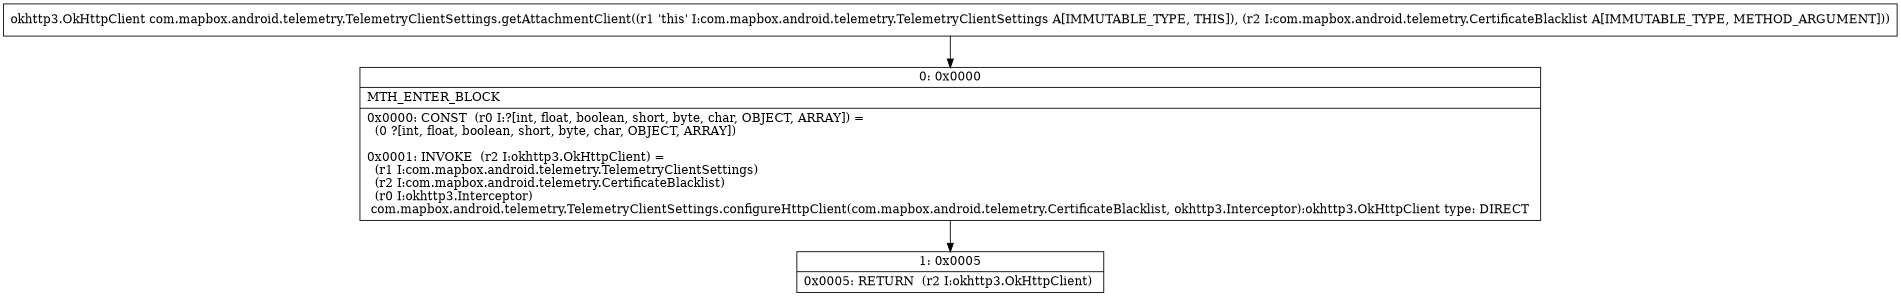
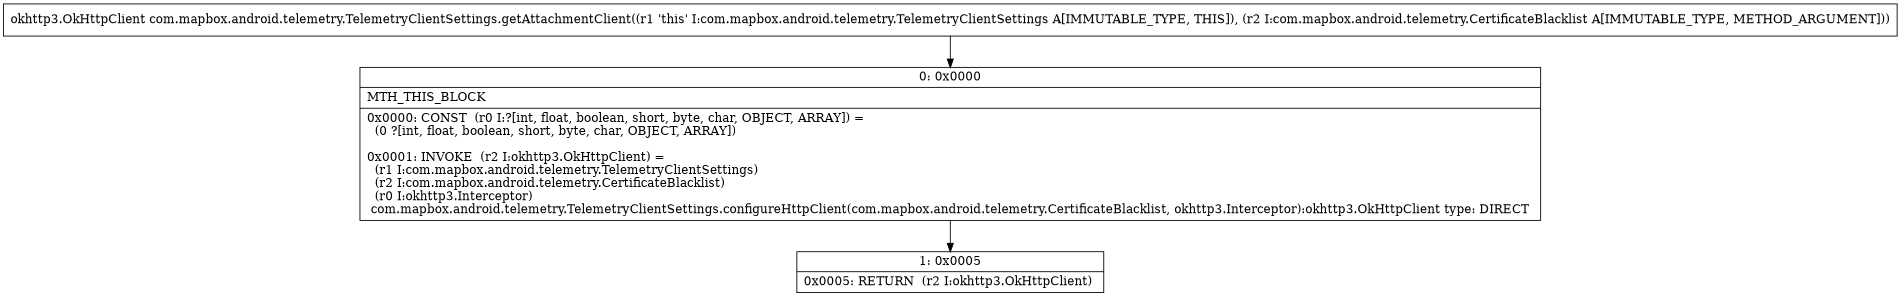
(434, 97) -> (426, 97)
